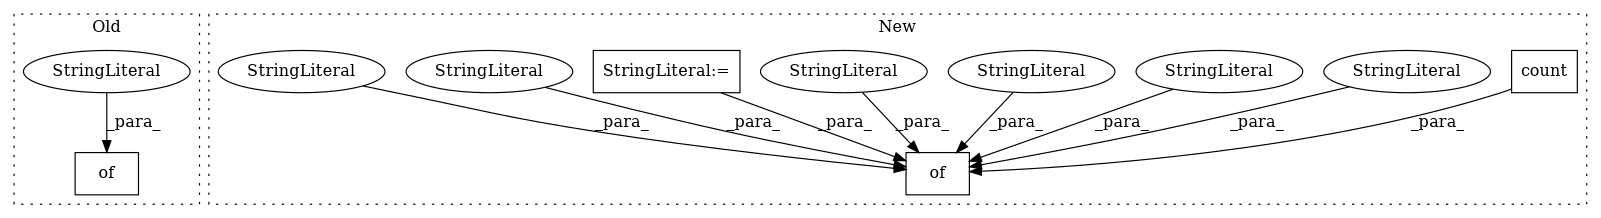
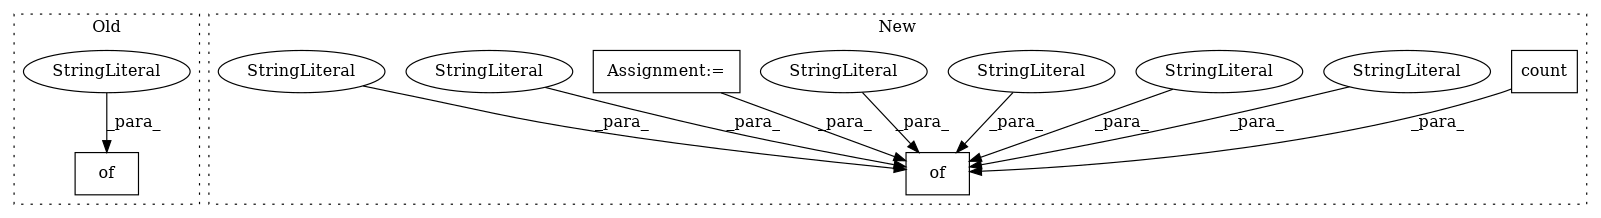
(667, 72) -> (667, 72)
